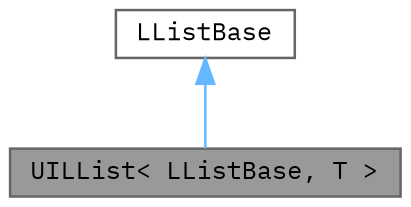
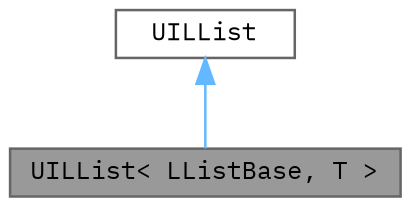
(205, 34) -> (205, 34)
